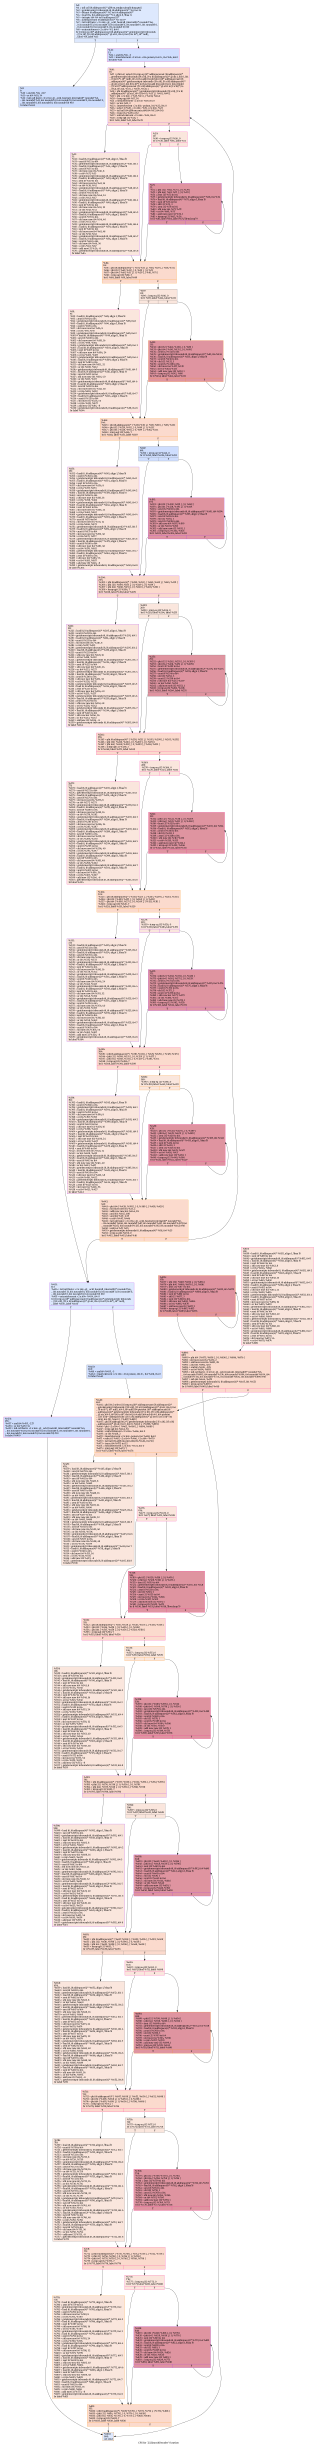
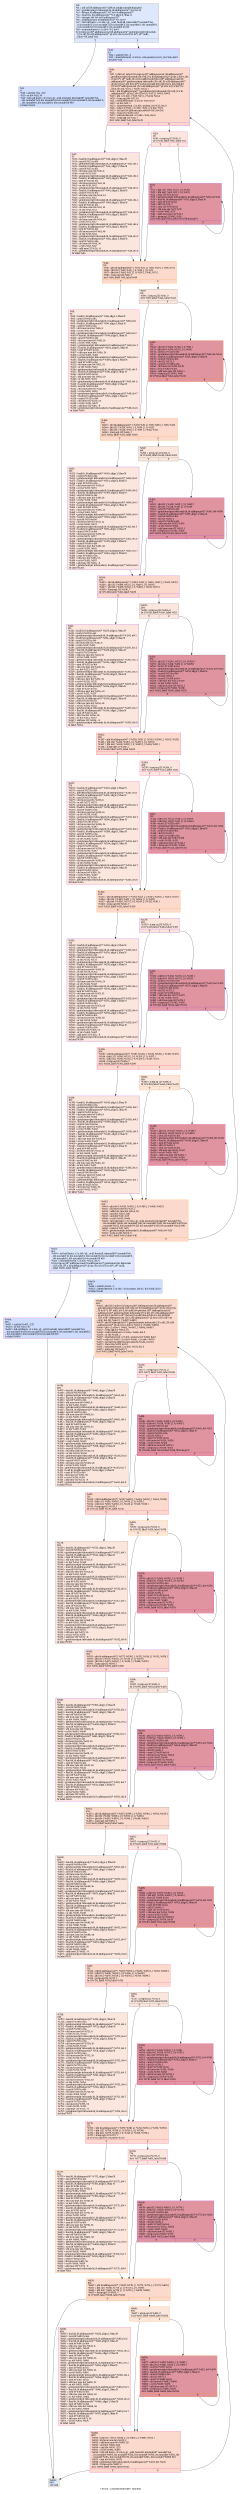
(158, 454) -> (158, 454)
none -> (119, 1489)
none -> (150, 2314)
